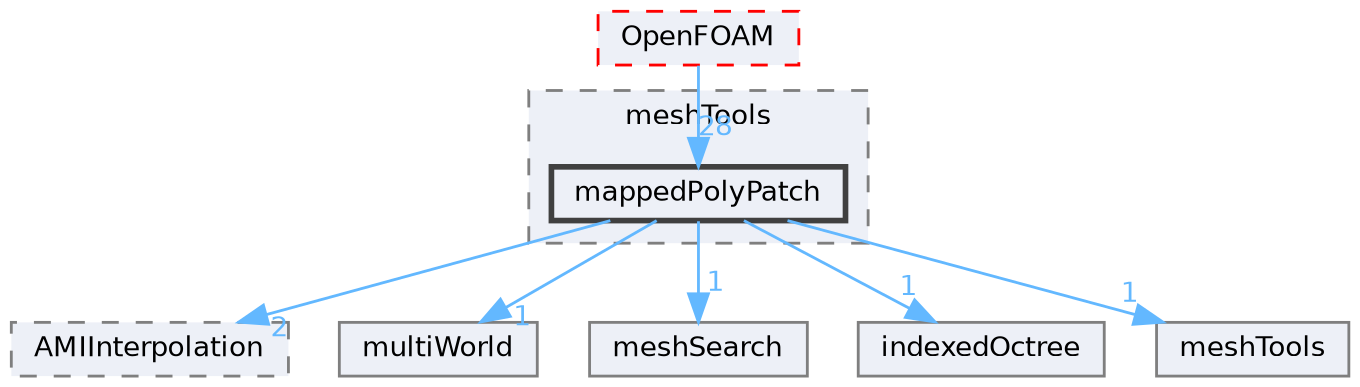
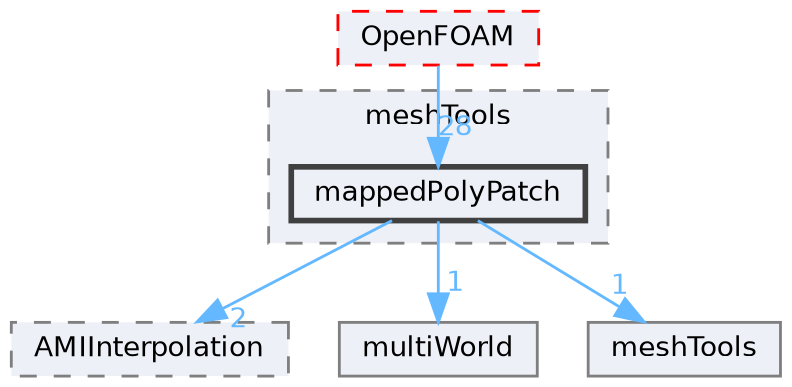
(698, 349) -> none
(981, 349) -> none
